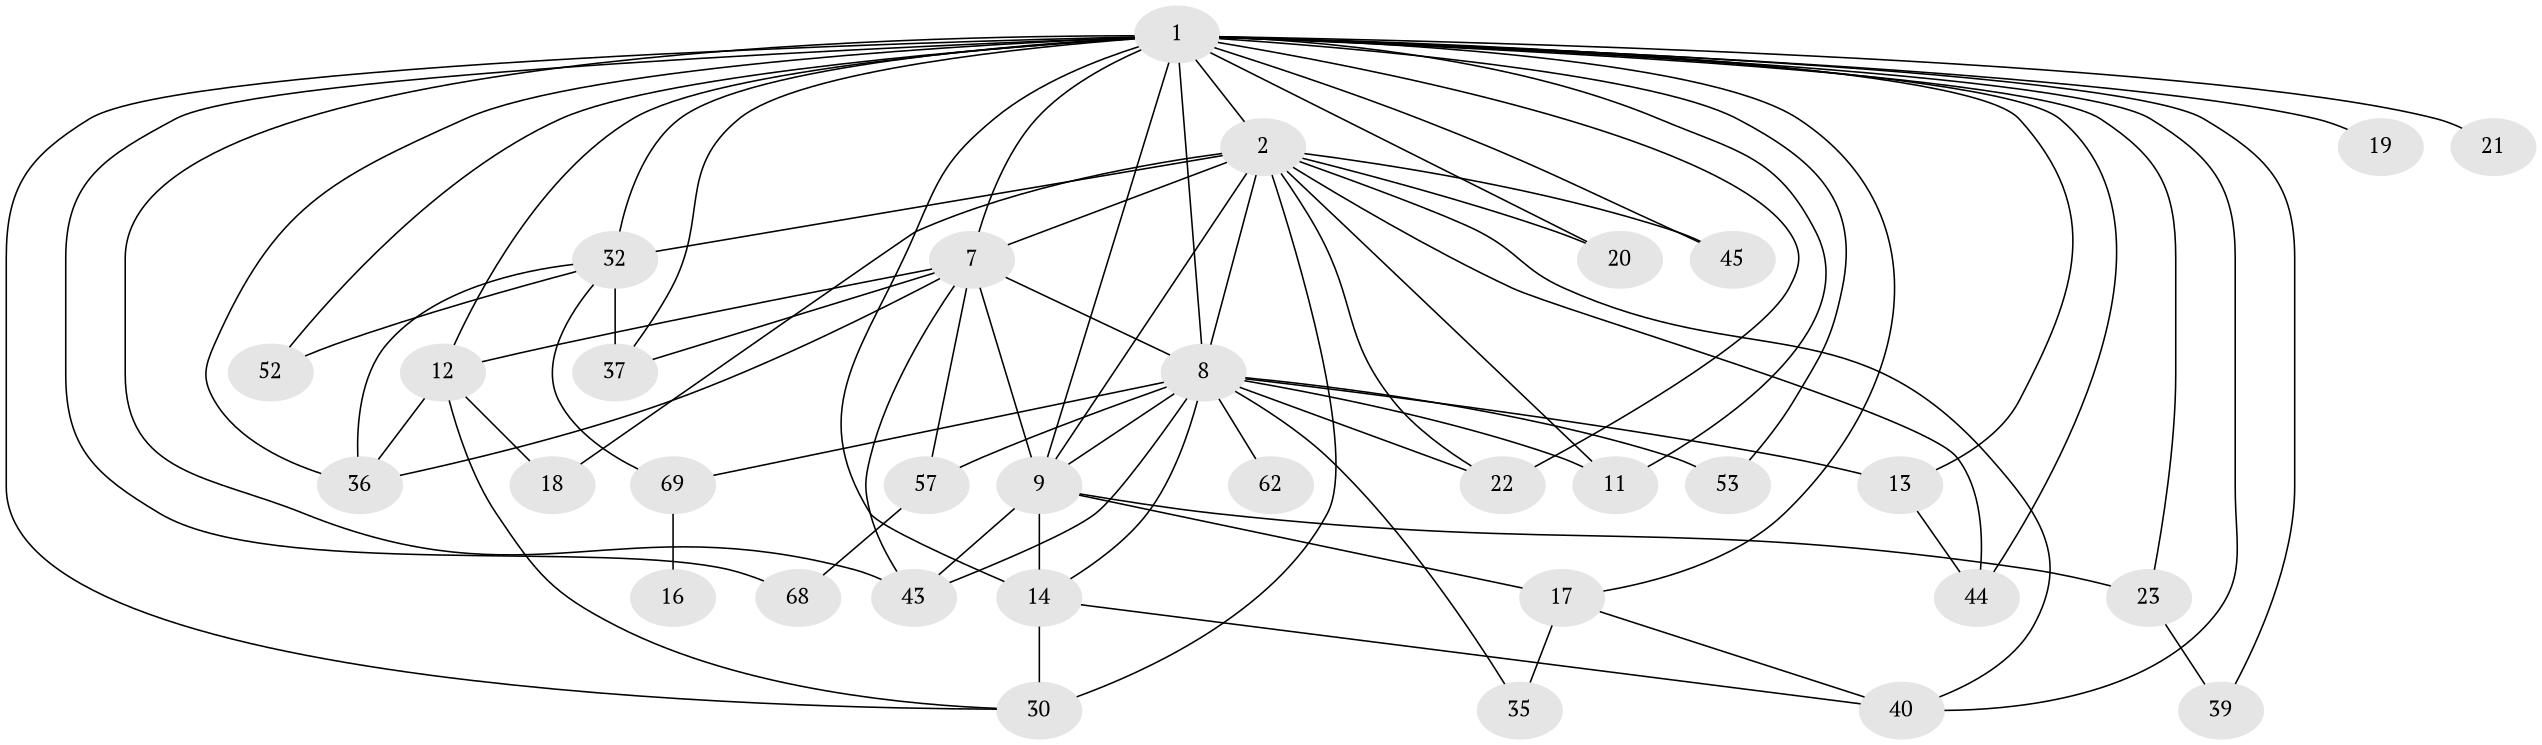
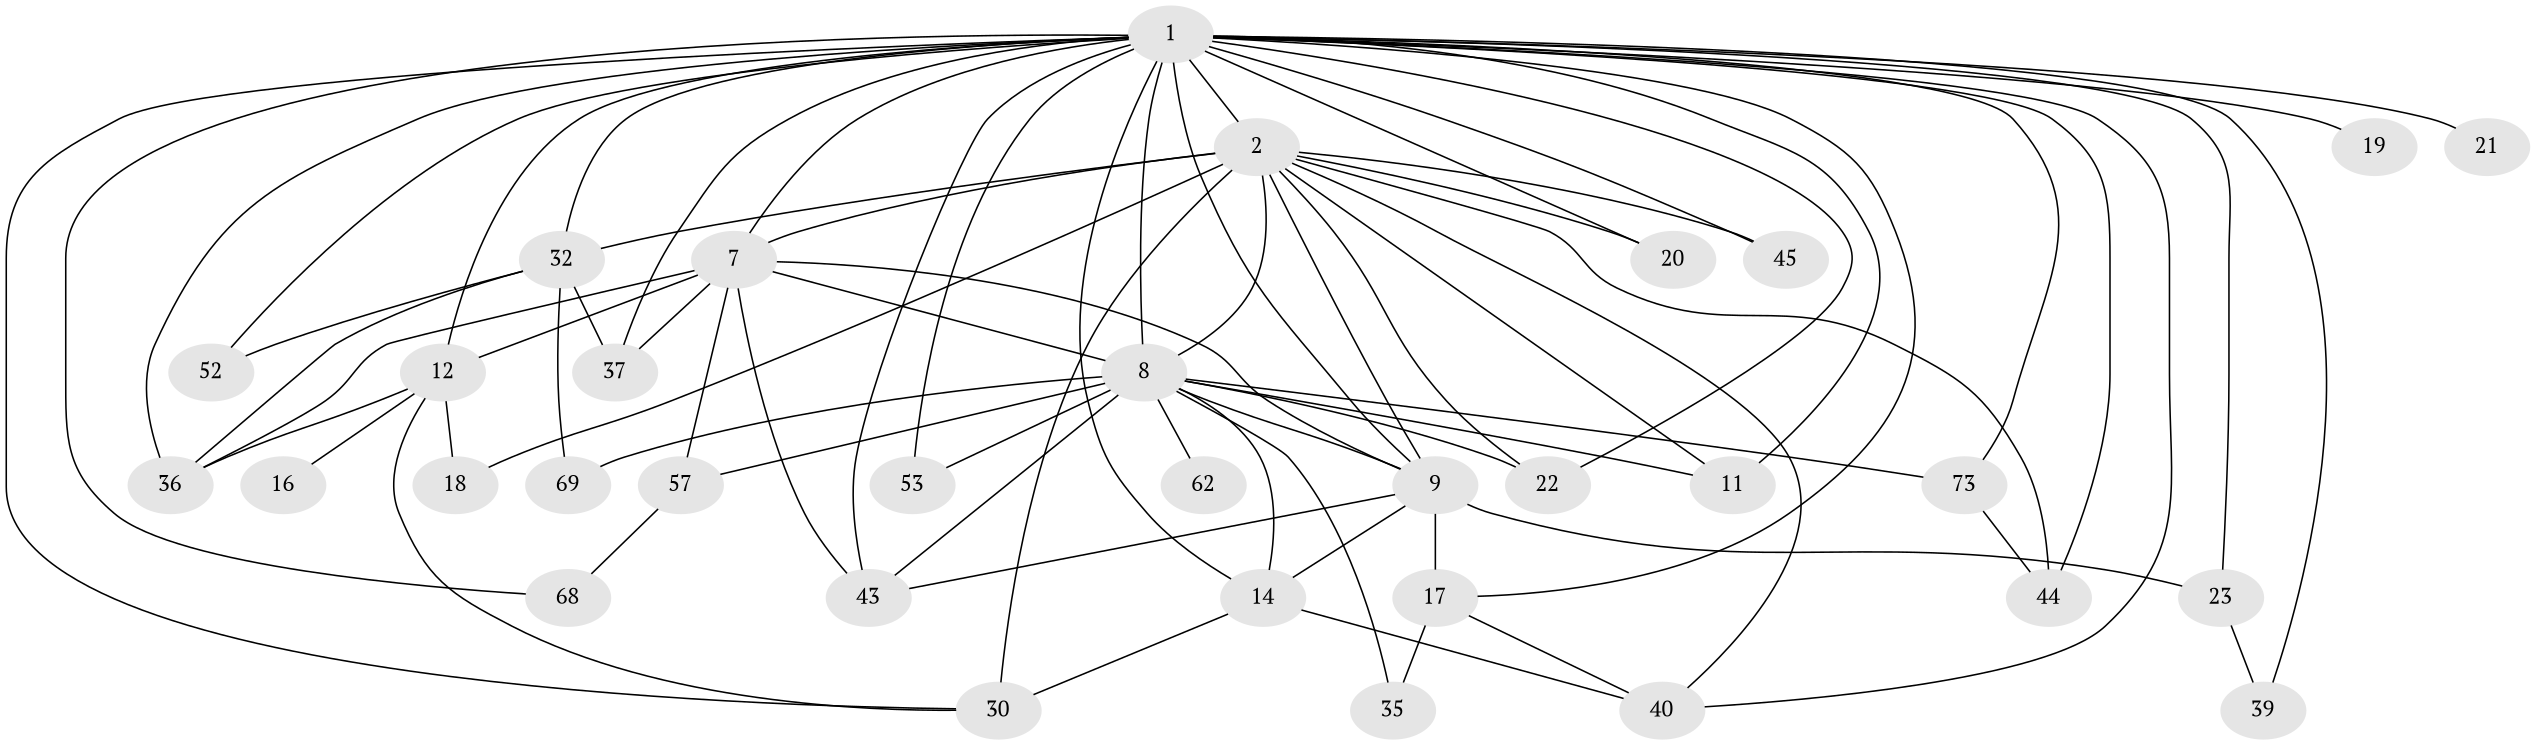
(1900, 485) -> (1964, 485)
(673, 538) -> (363, 429)
